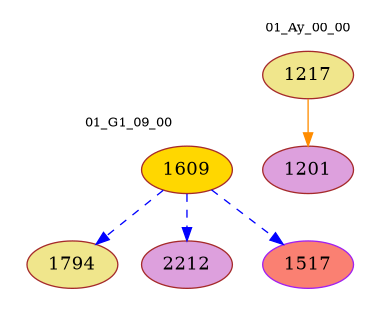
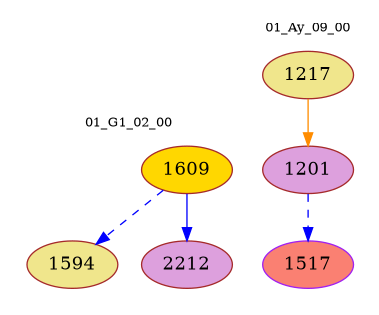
(308, 28) -> (308, 28)
(129, 123) -> (129, 123)
(234, 207) -> (308, 211)
(187, 211) -> (187, 211)
(72, 265) -> (72, 265)
